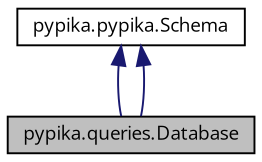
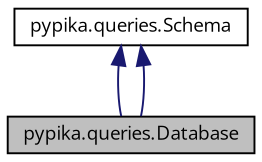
(131, 27) -> (131, 27)
